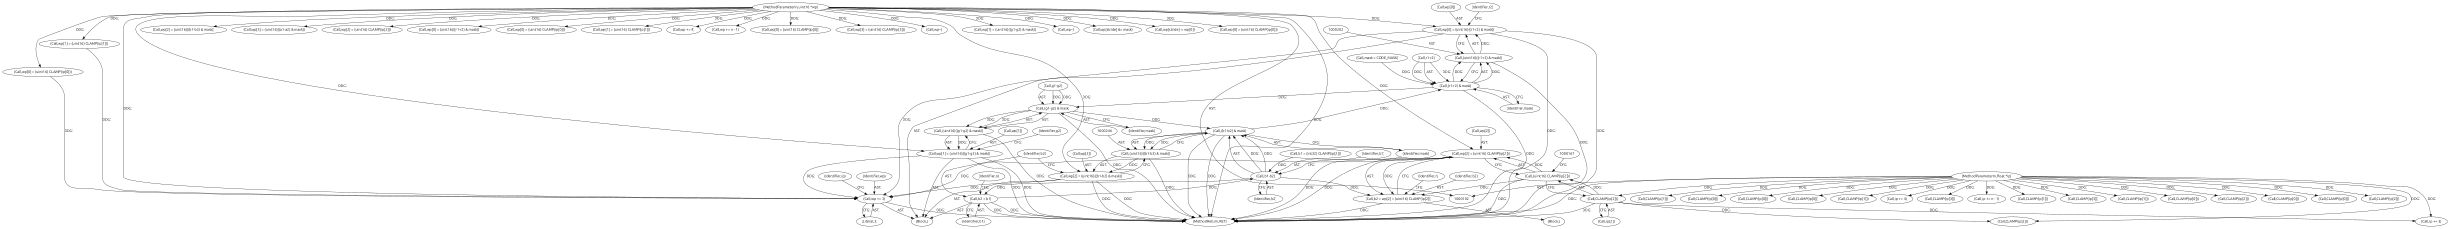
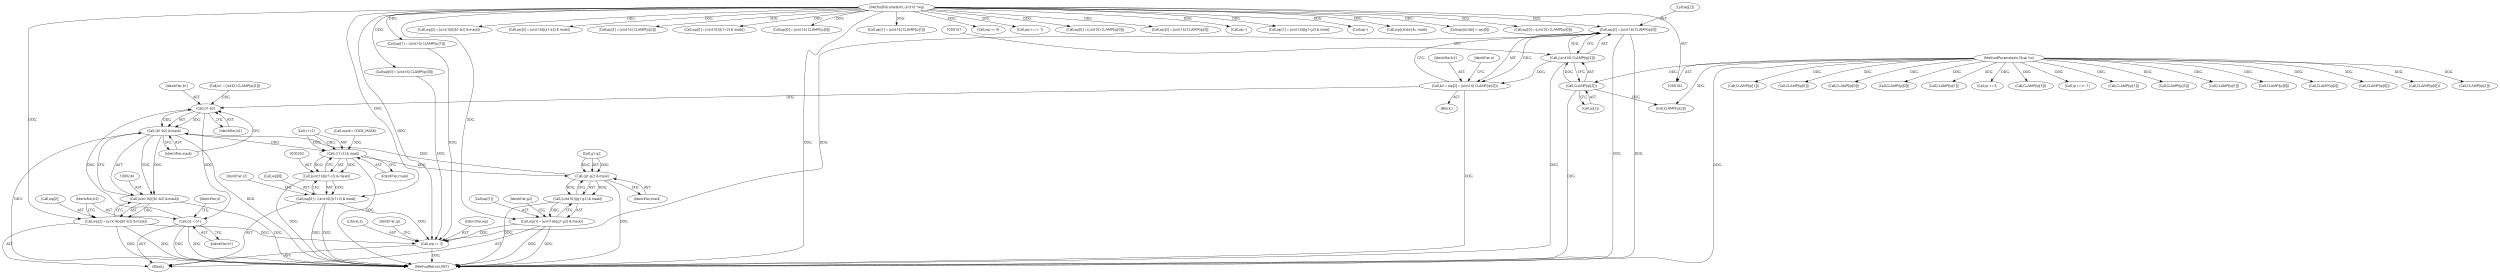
(1030, 120) -> (582, 188)
(1325, 182) -> (821, 95)
(863, 208) -> none
(2431, 222) -> none
